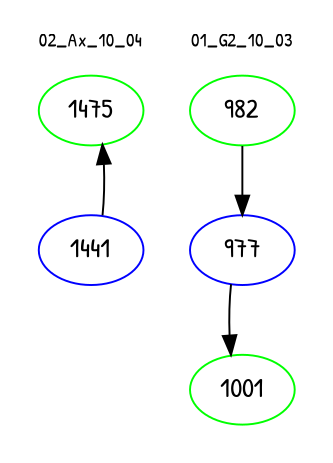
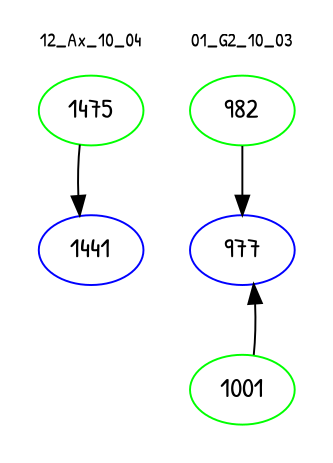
(91, 42) -> (91, 42)
(104, 190) -> (78, 170)
(229, 310) -> (255, 329)
